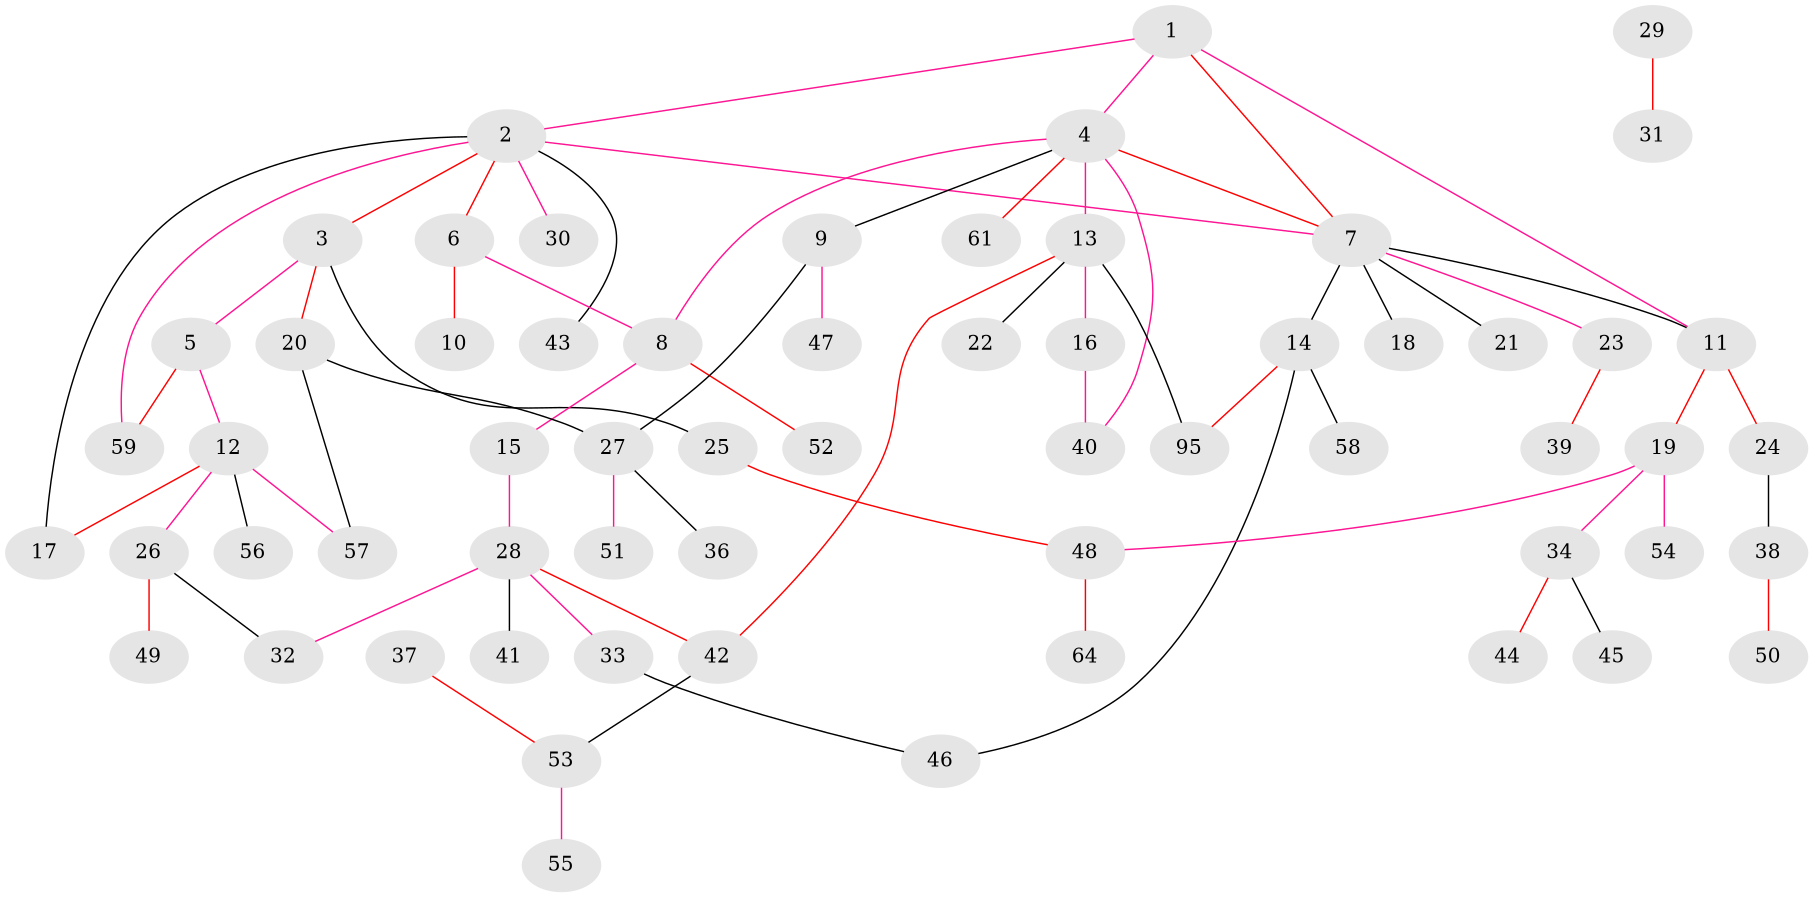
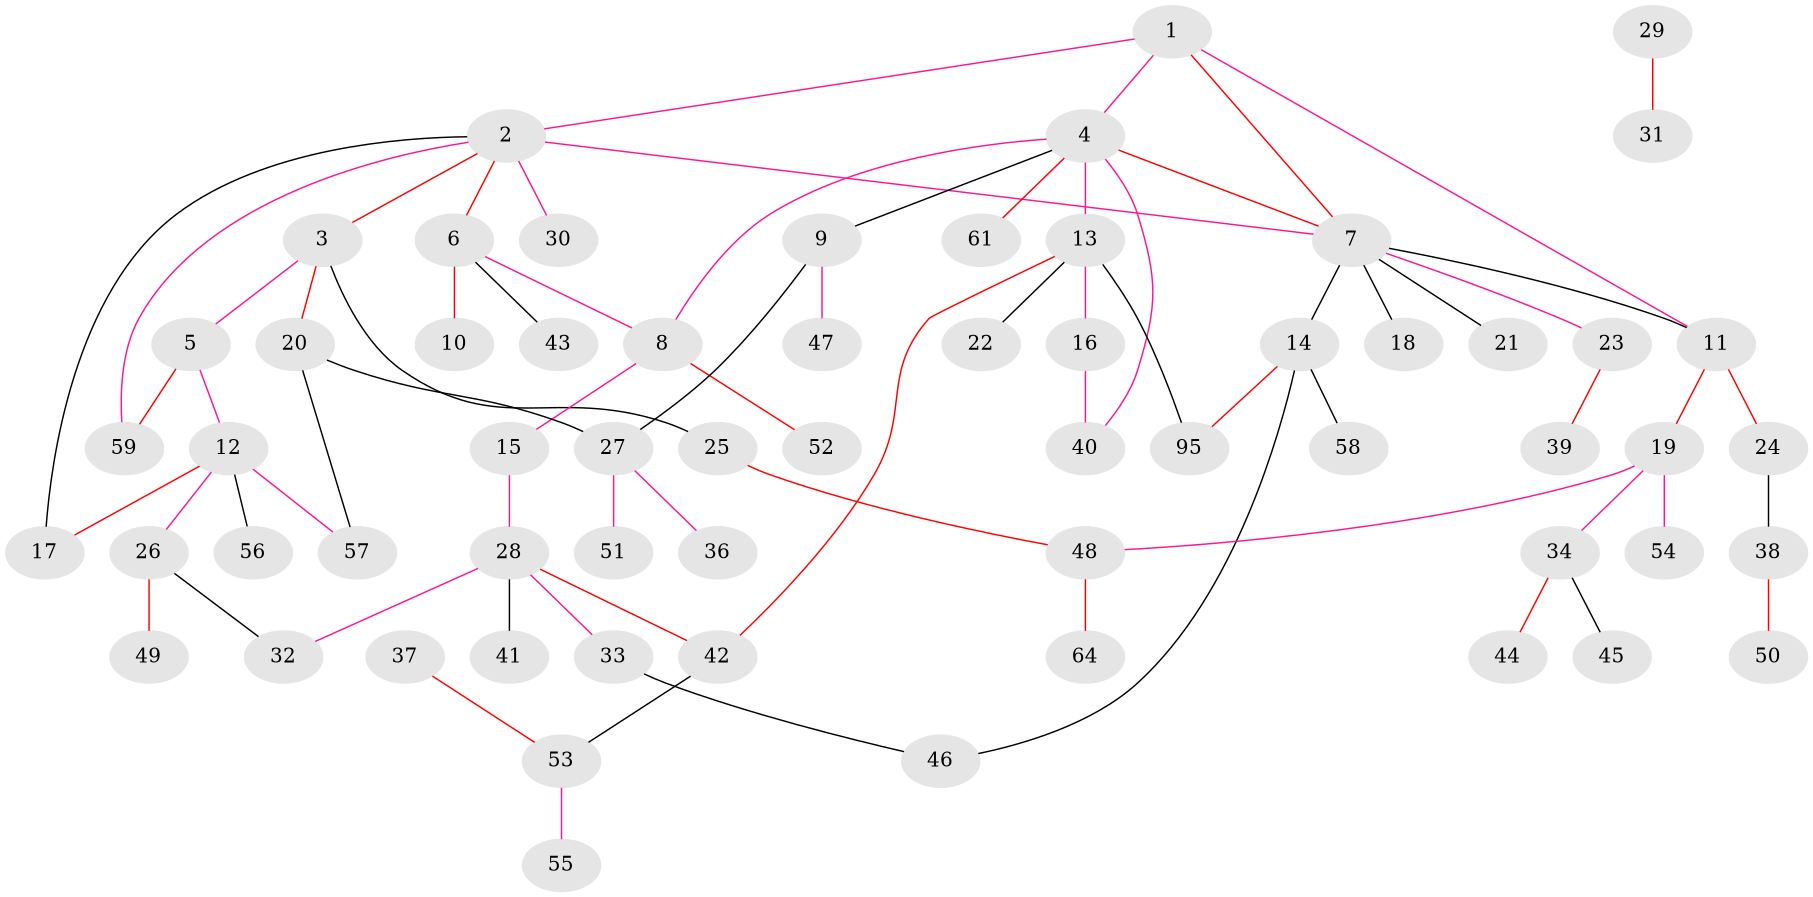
(614, 224) -> (506, 292)
(666, 501) -> (666, 501)
